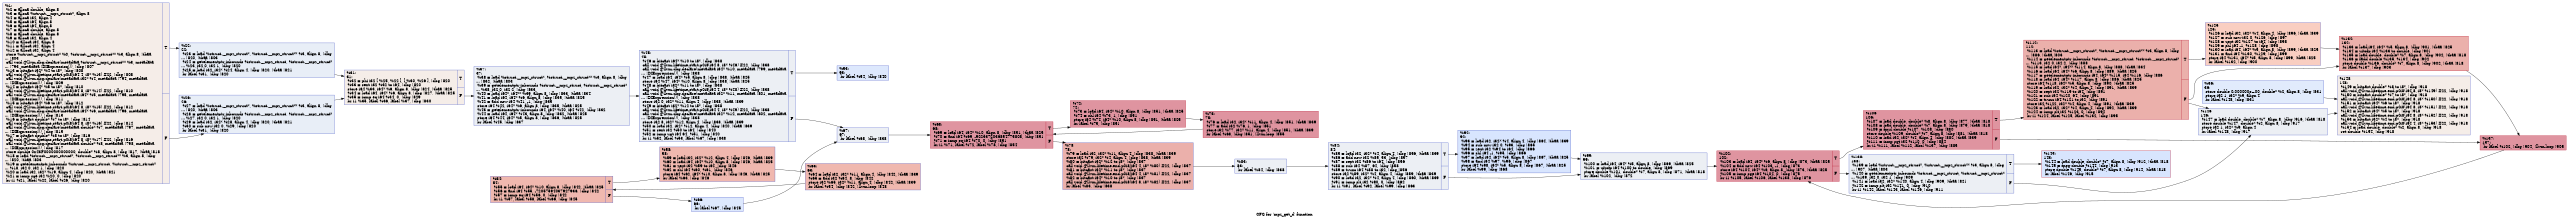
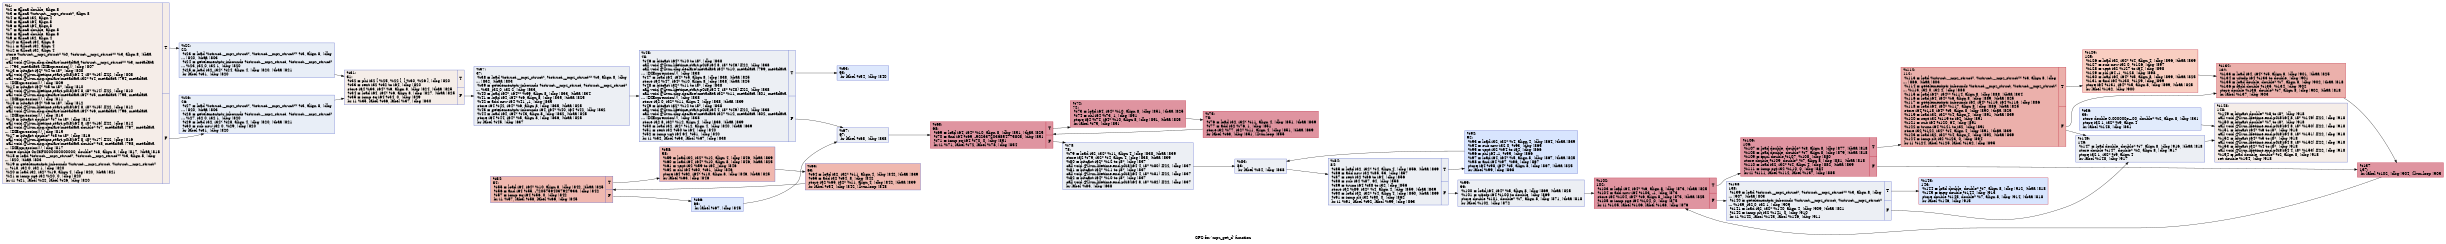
(2263, 44) -> (2140, 71)
(1574, 158) -> (1377, 153)
(1128, 166) -> (1128, 166)
